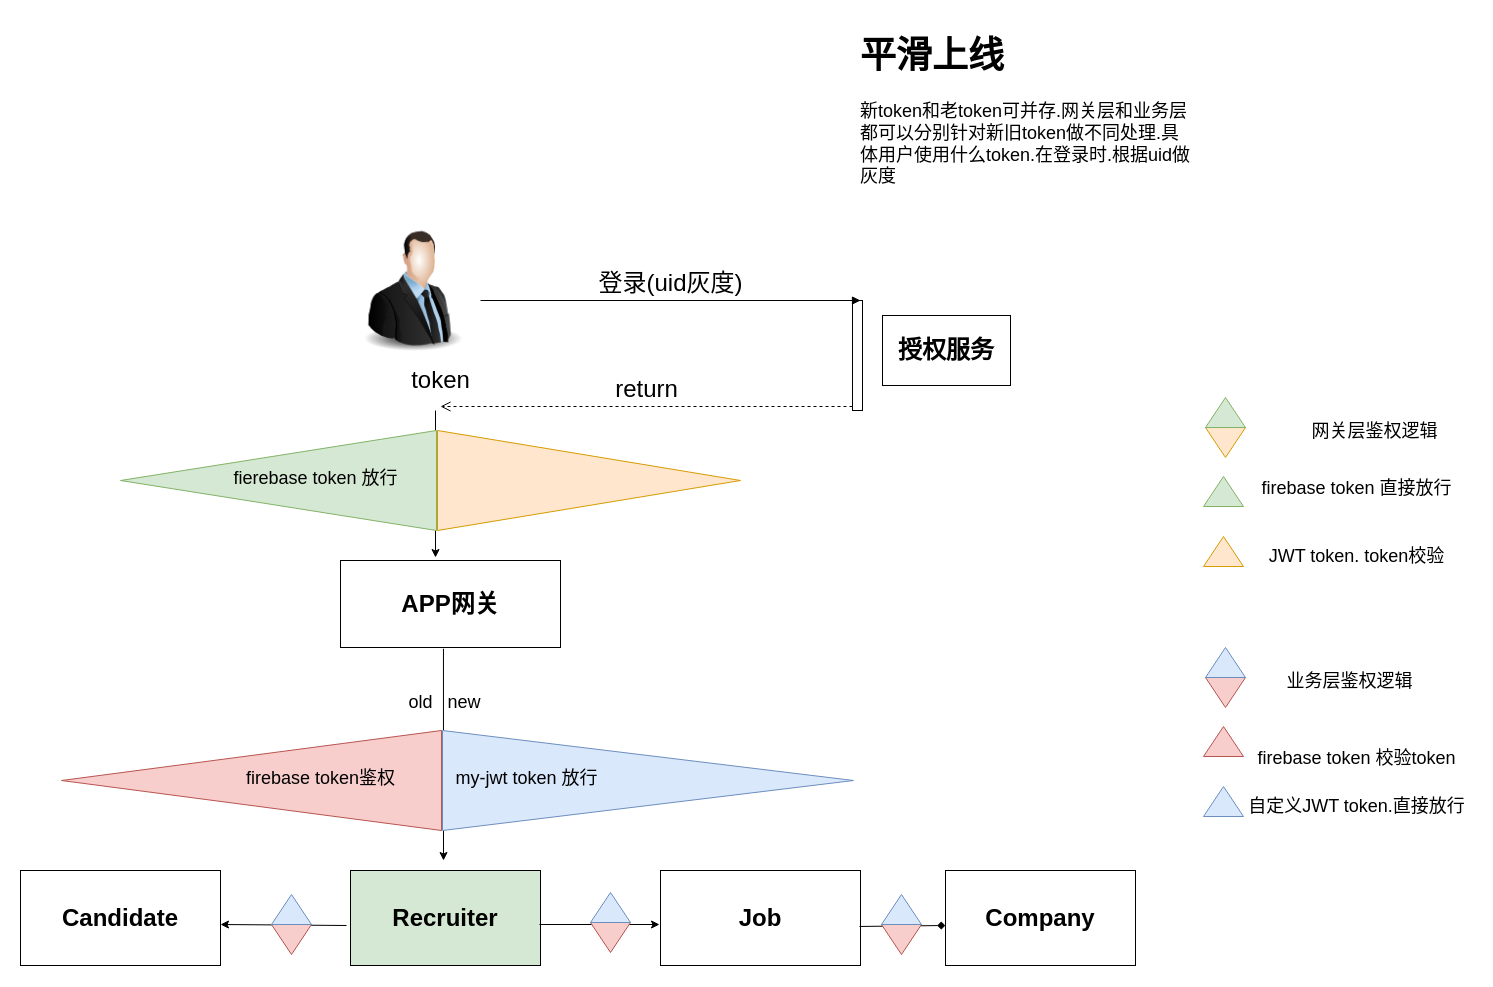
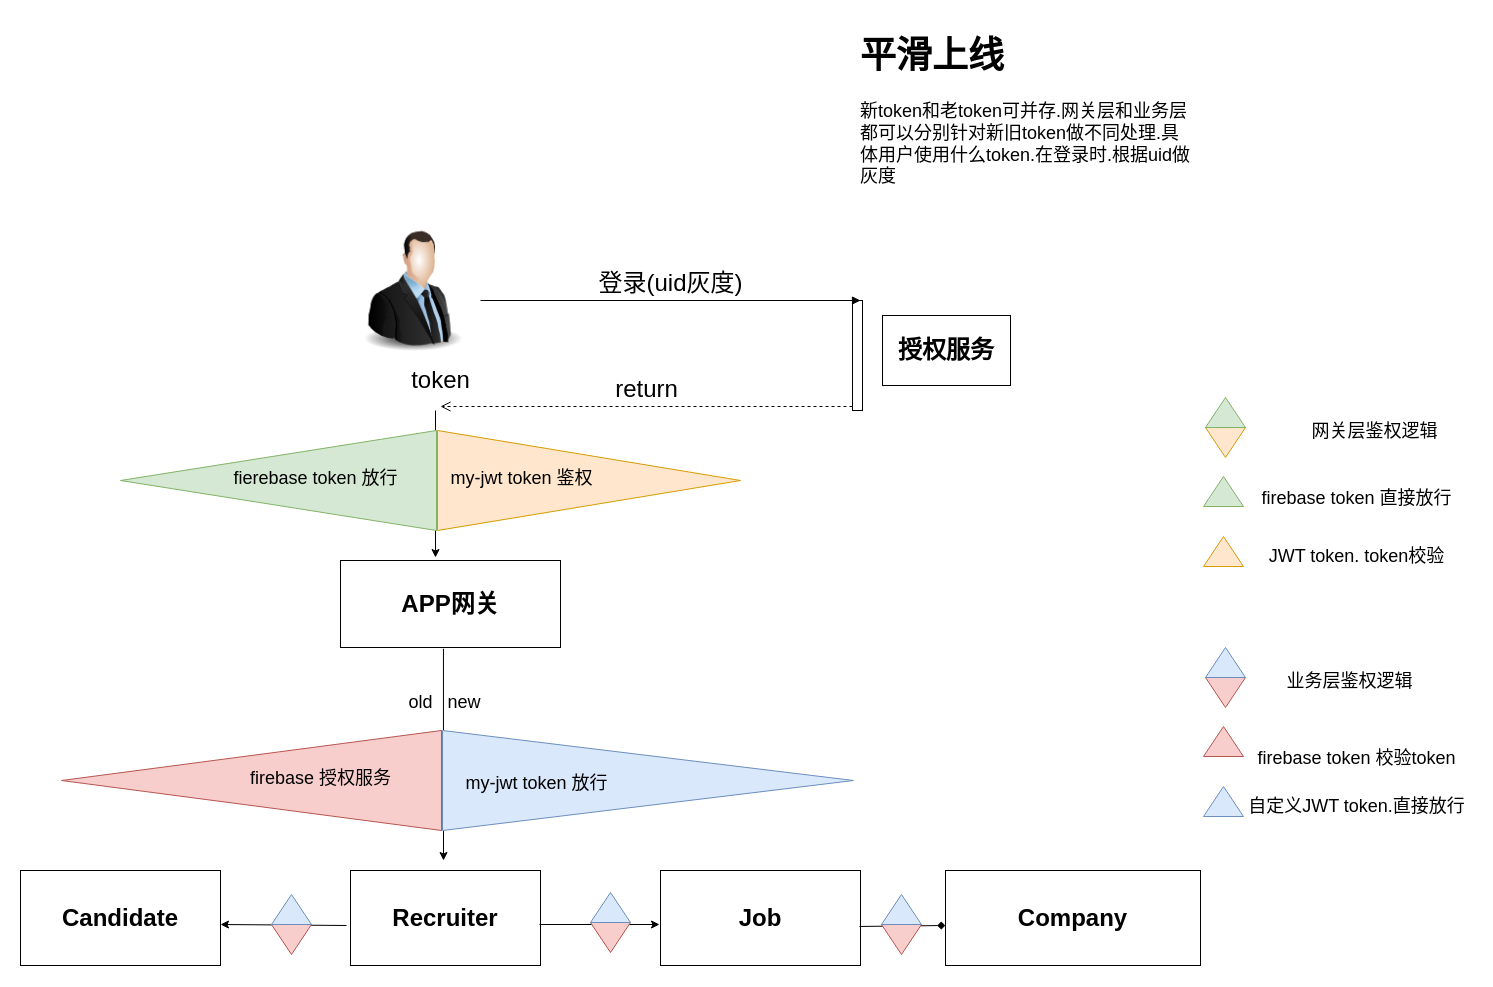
none -> (522, 479)
(1357, 487) -> (1357, 497)
(321, 779) -> (321, 779)
(527, 779) -> (537, 784)
(446, 918) -> (446, 918)
(1041, 918) -> (1073, 918)
